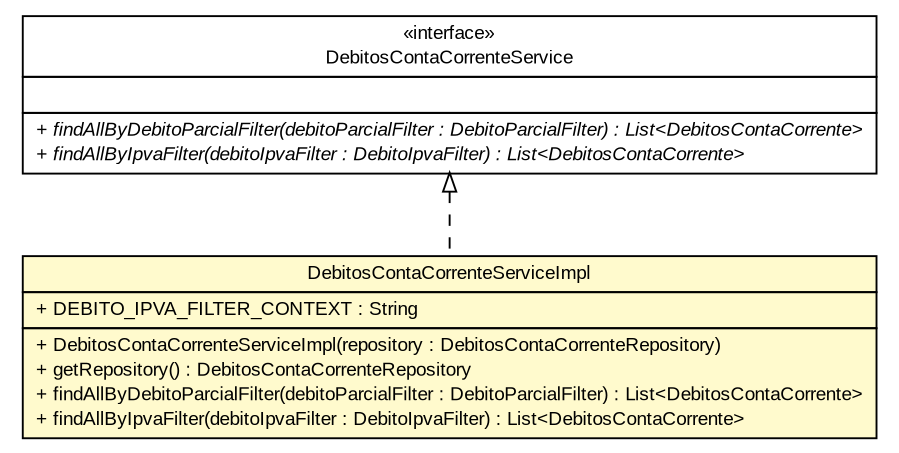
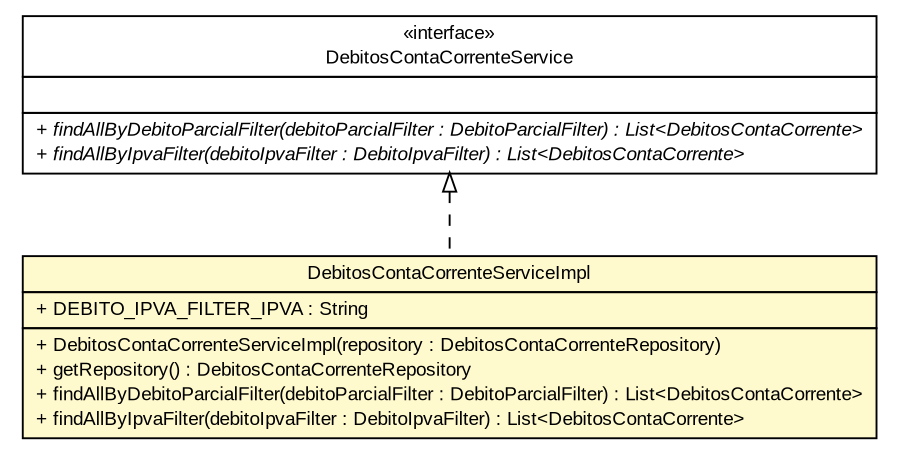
(228, 309) -> (202, 309)
